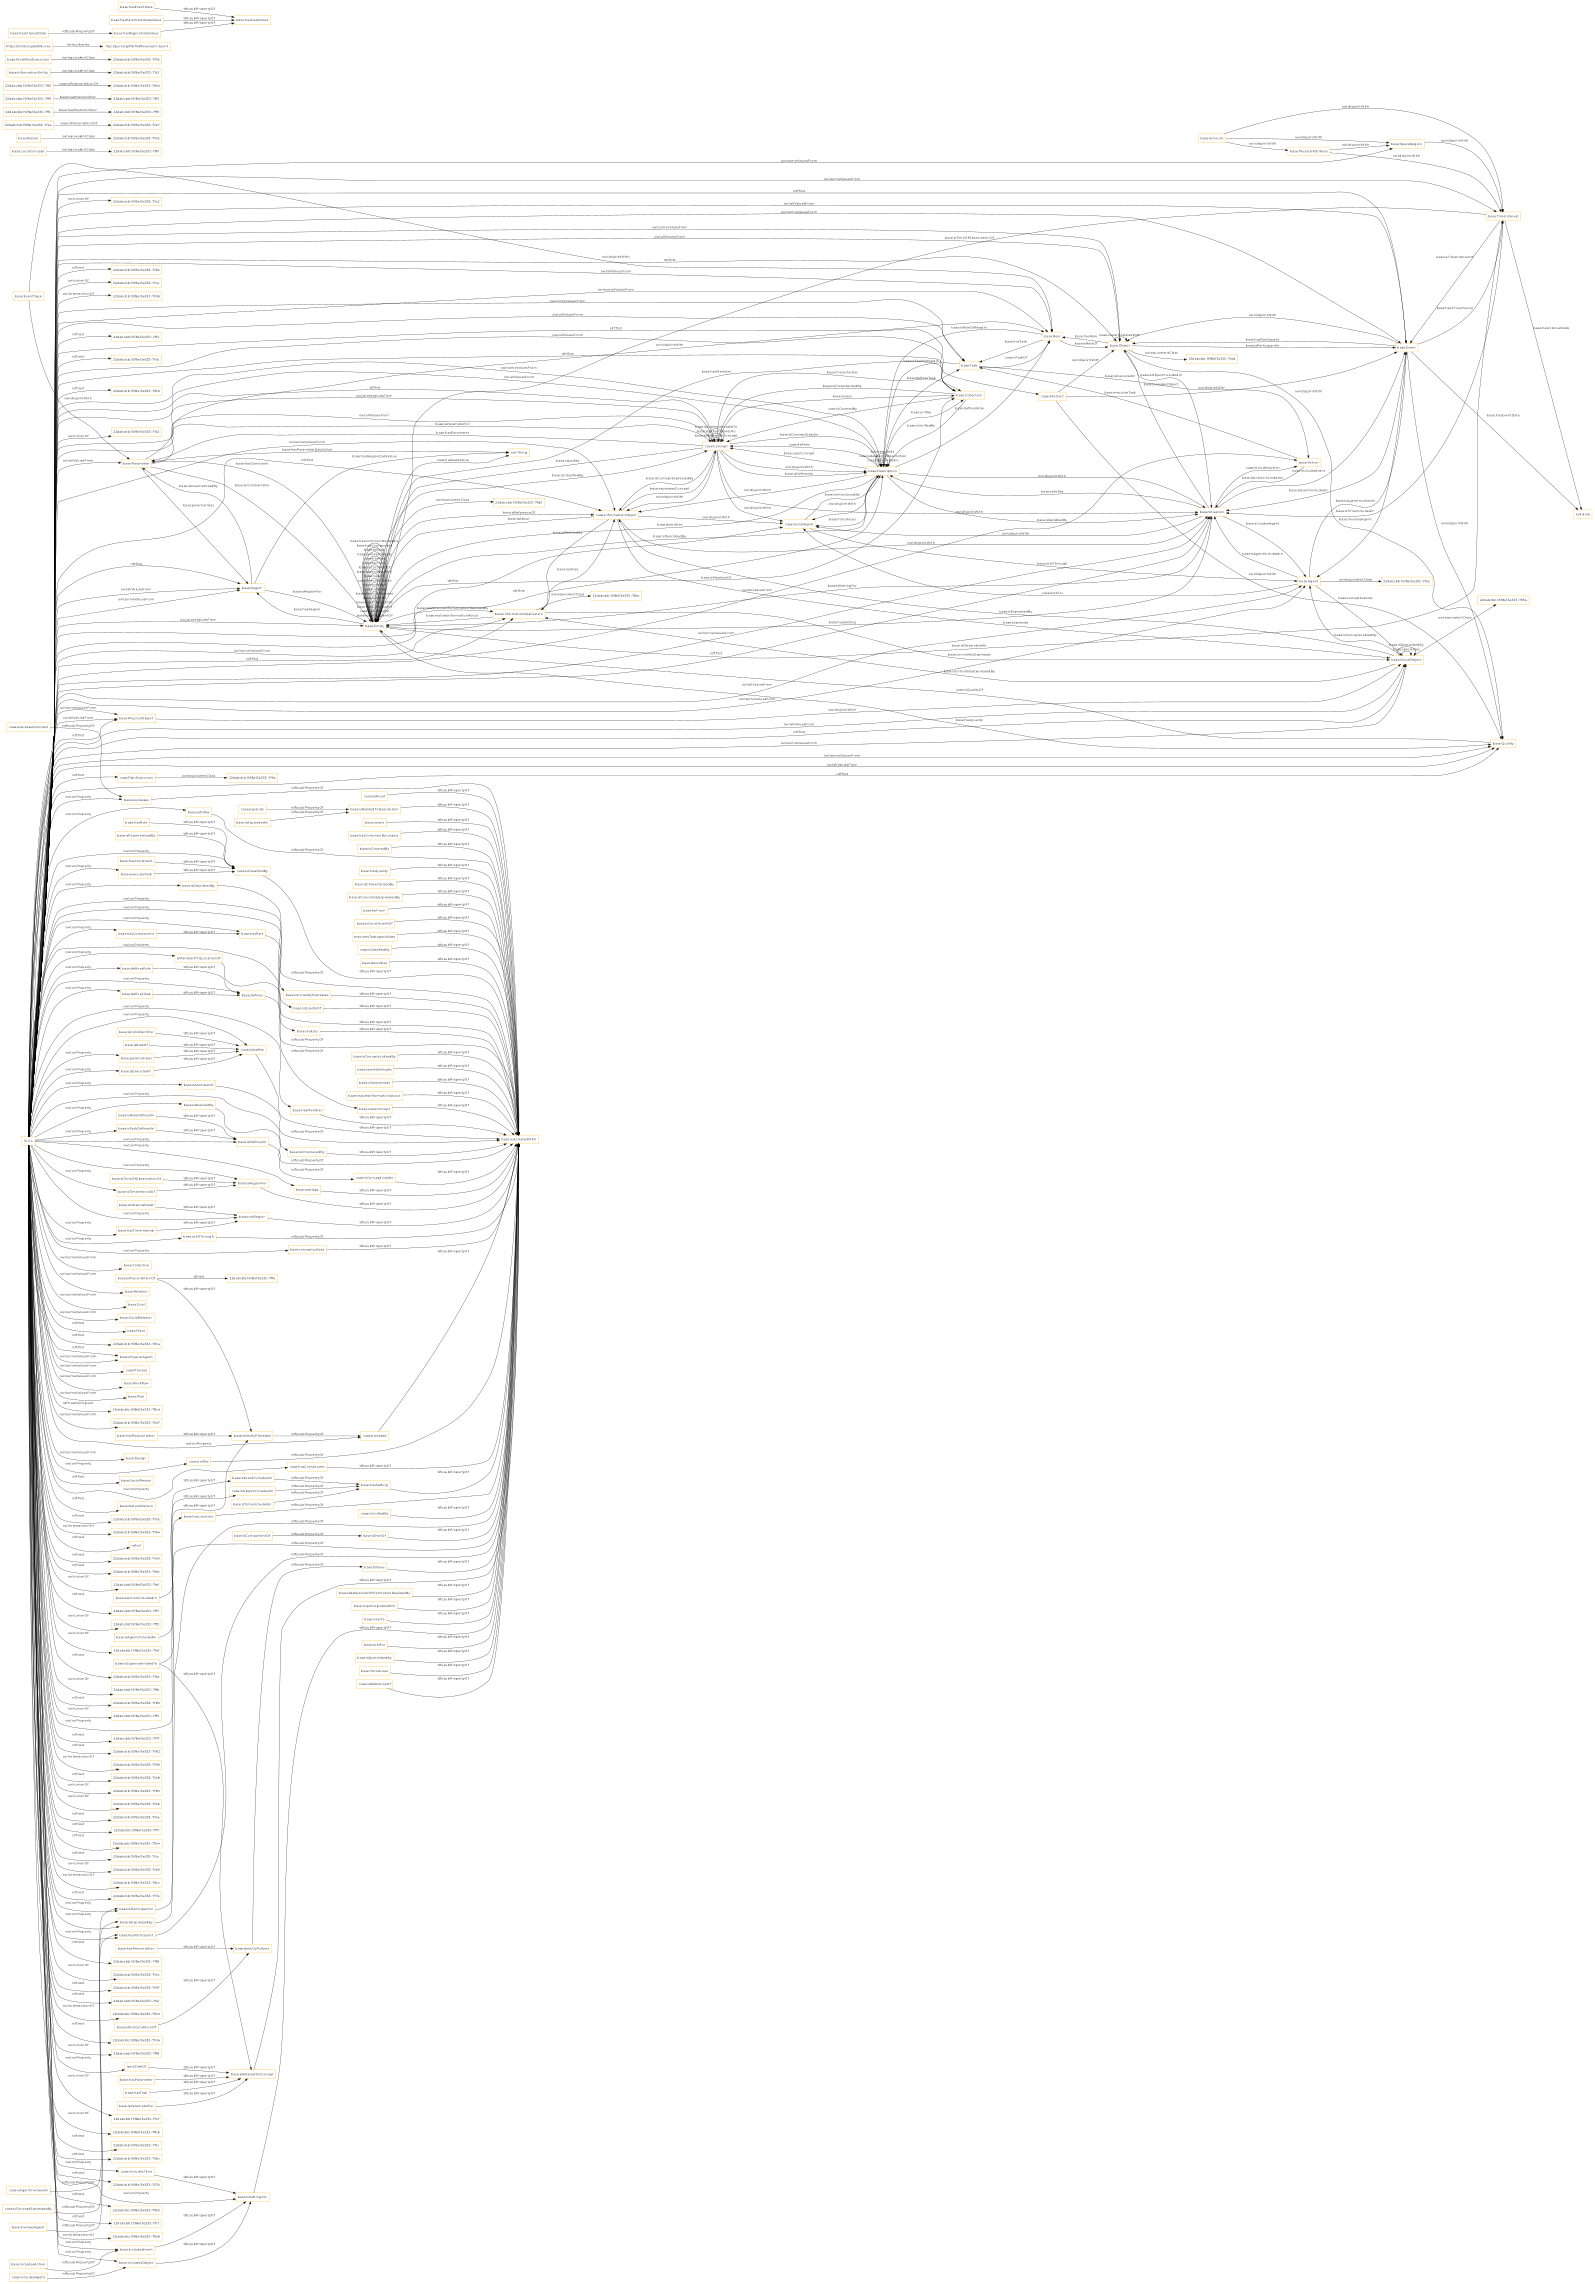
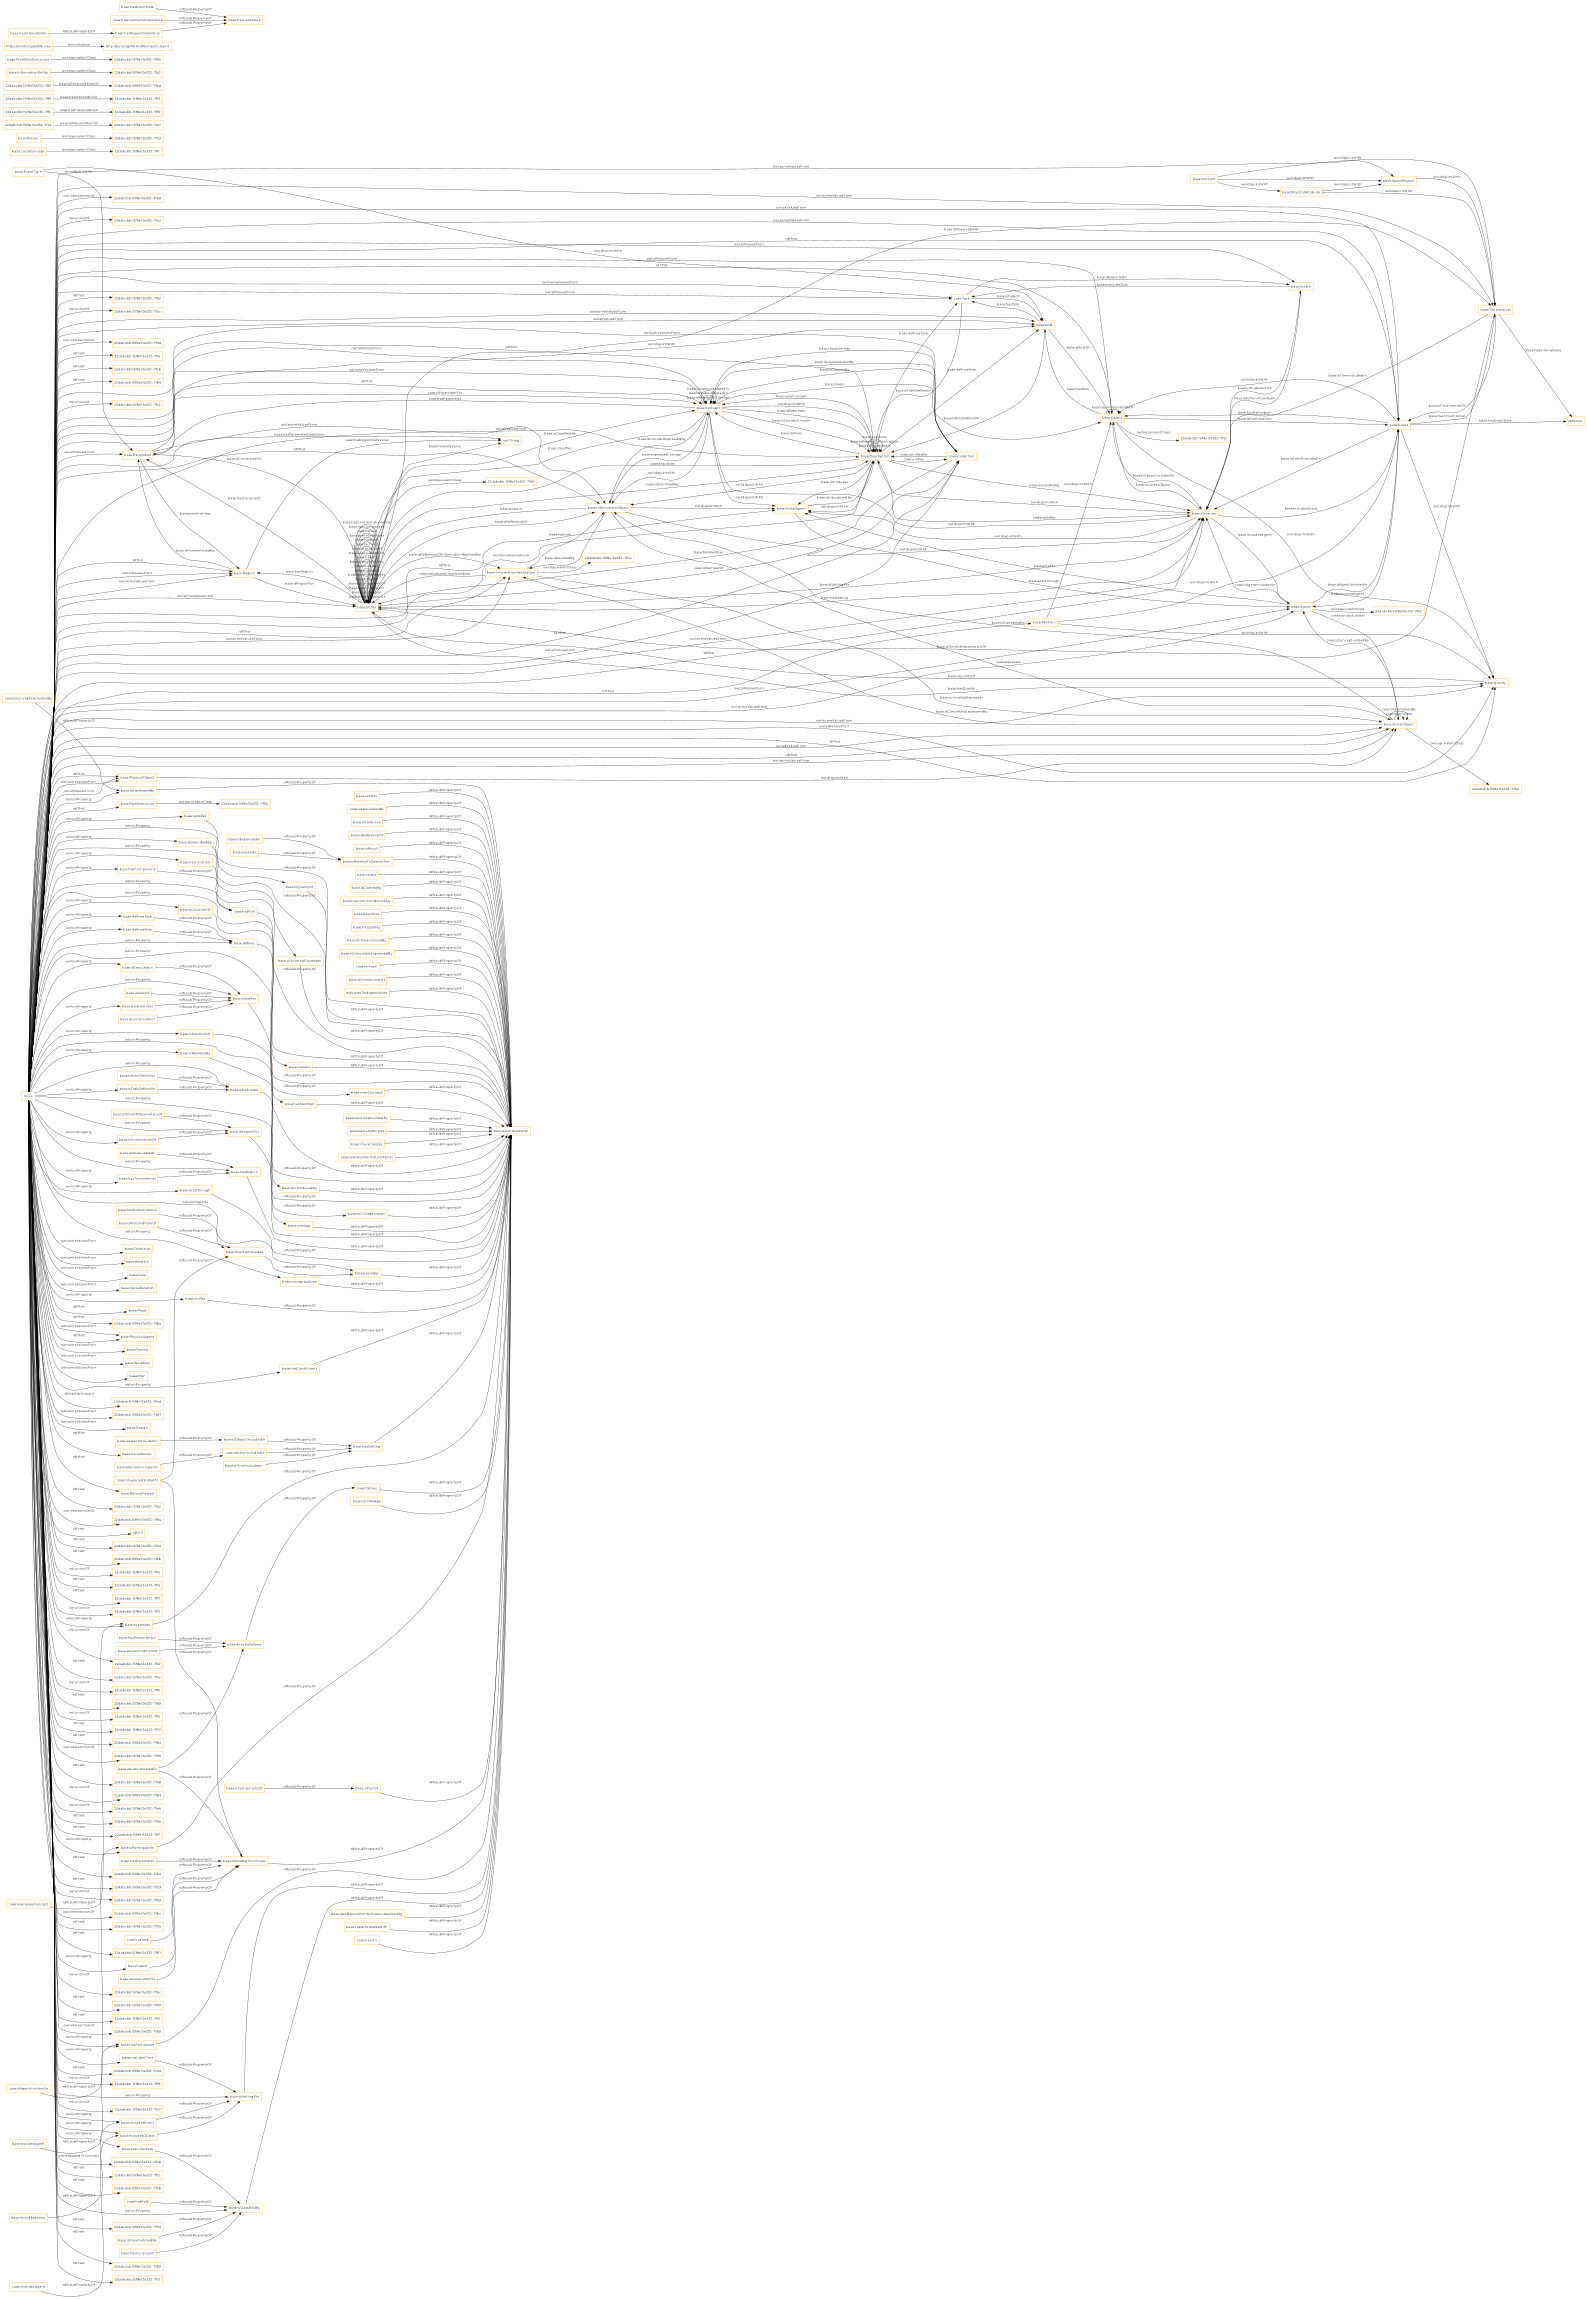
(375, 950) -> none
(199, 958) -> (195, 910)
(191, 1278) -> (38, 1368)
none -> (138, 1769)
(78, 2113) -> (79, 2156)
